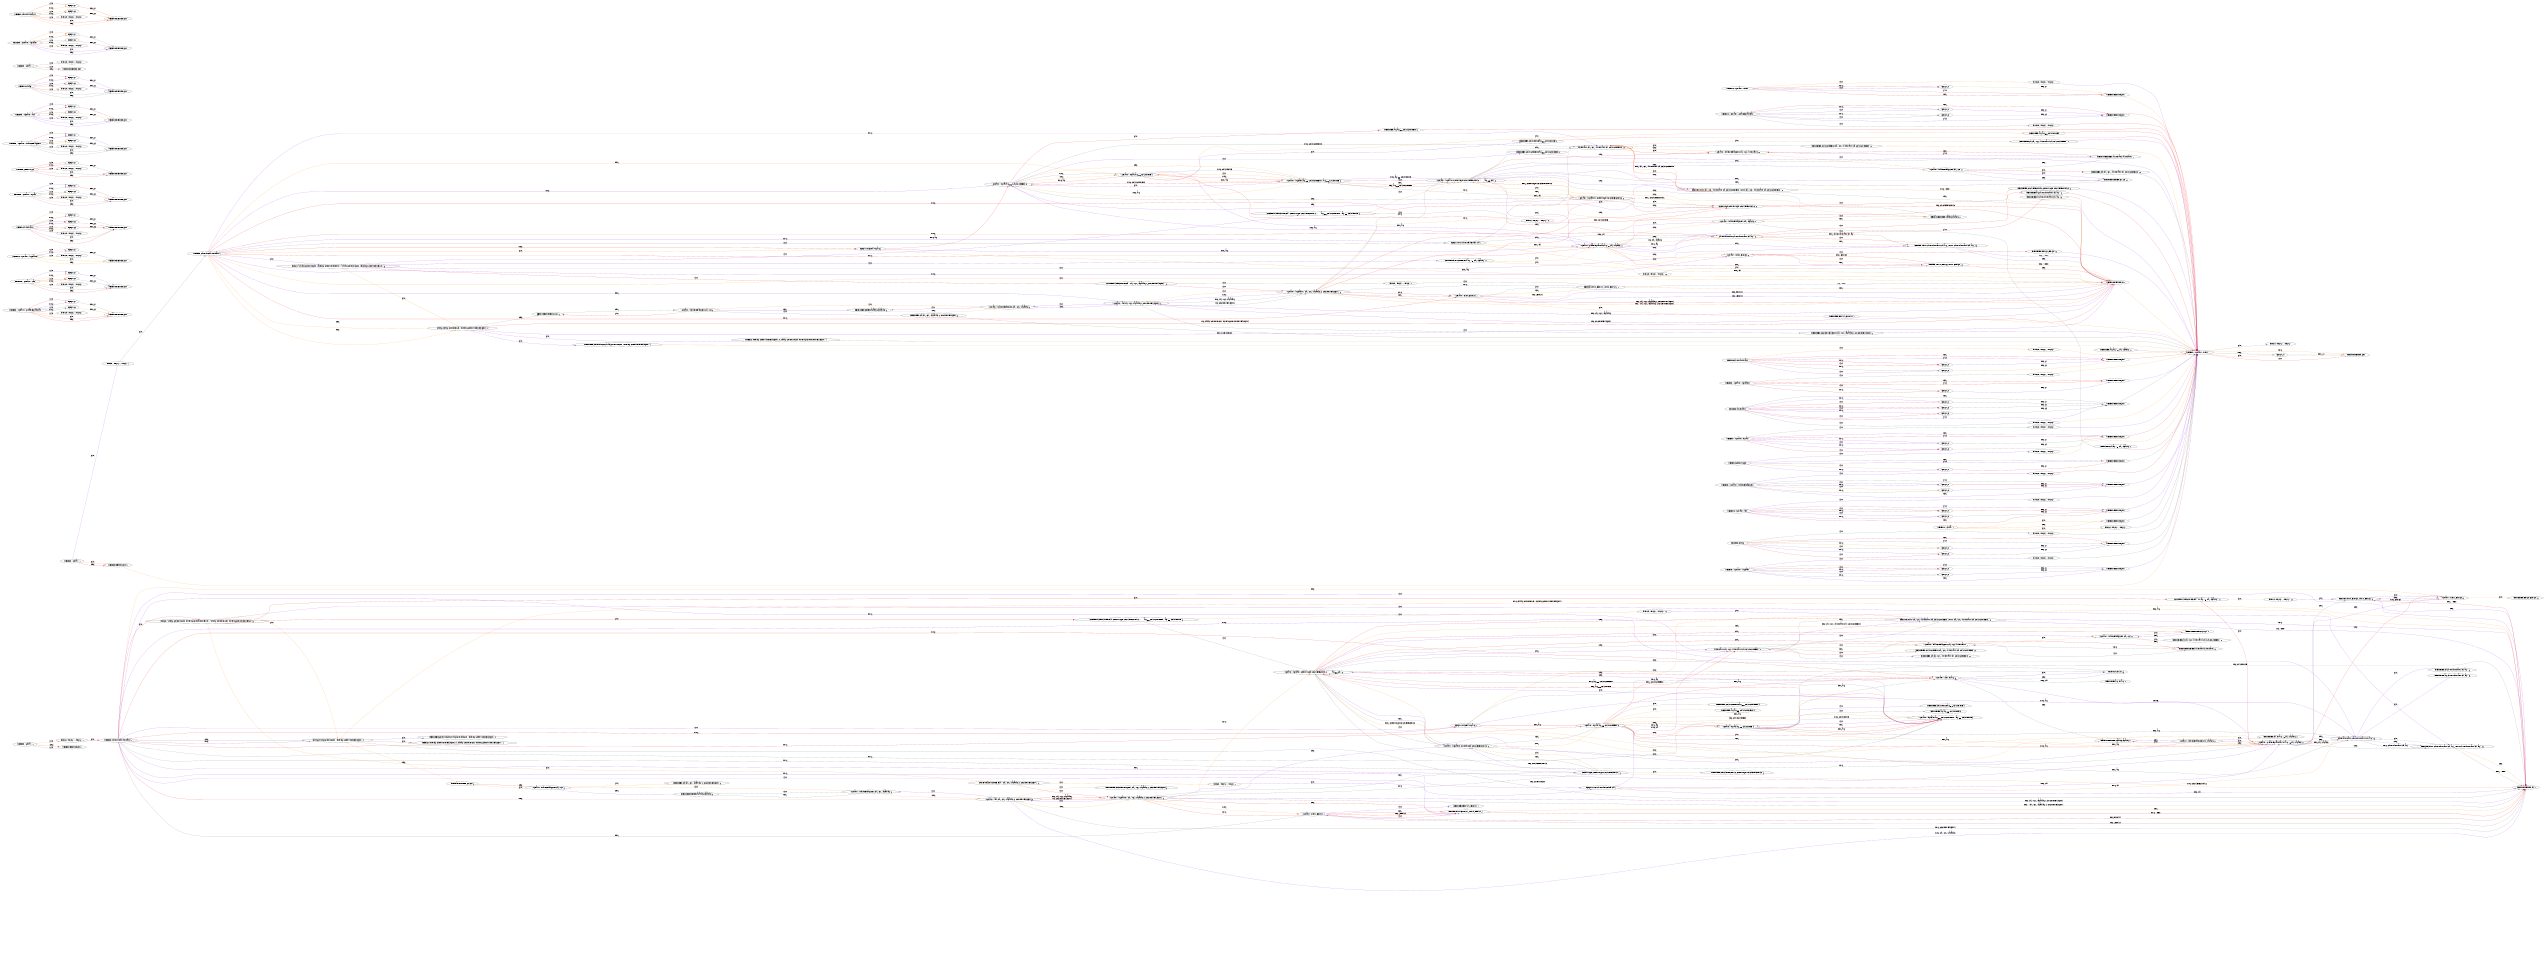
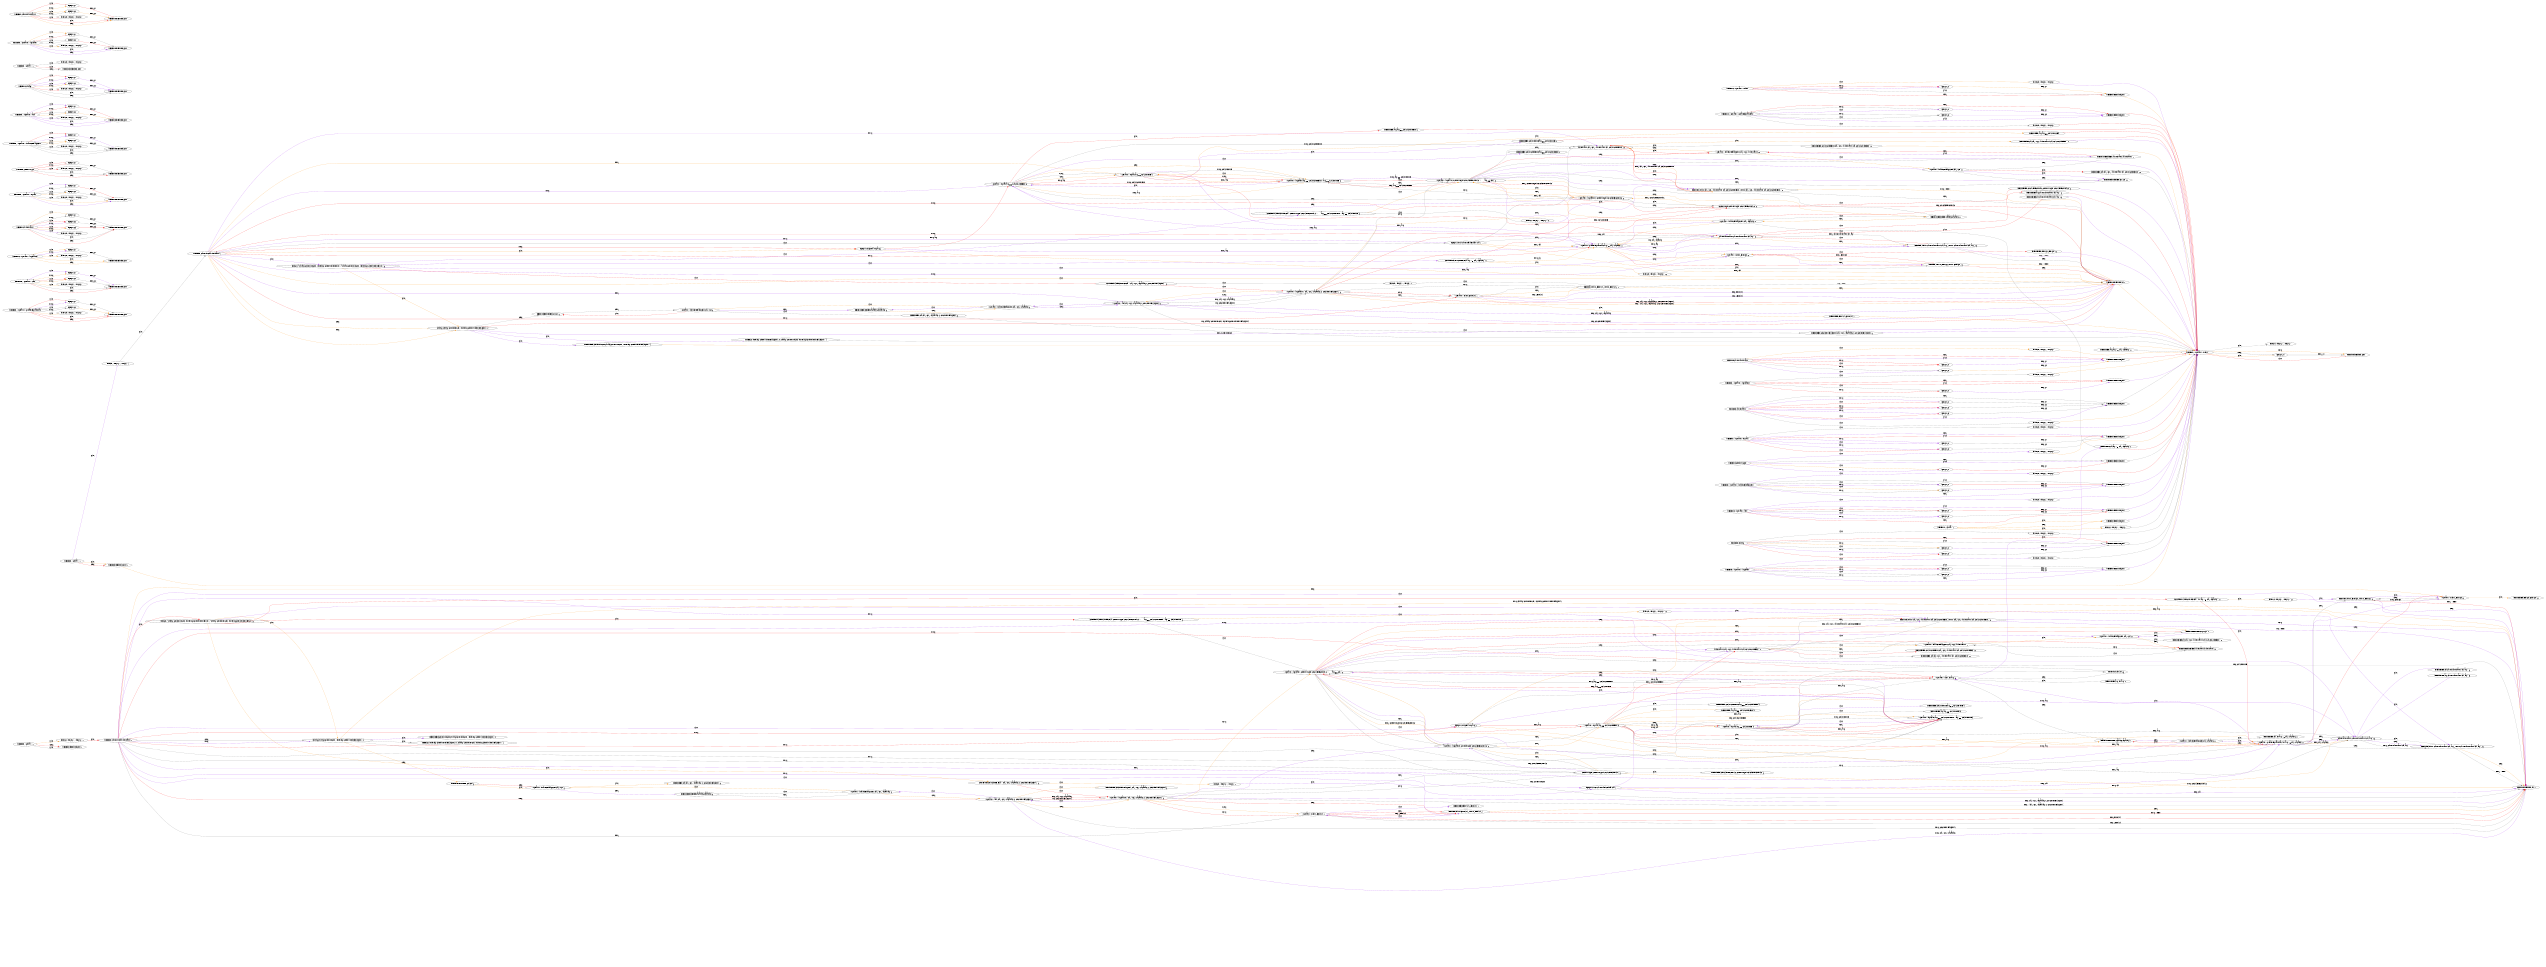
(1538, 258) -> (1538, 258)
(2032, 675) -> (2020, 541)
(2044, 681) -> (2044, 681)
(2156, 701) -> (2156, 701)
